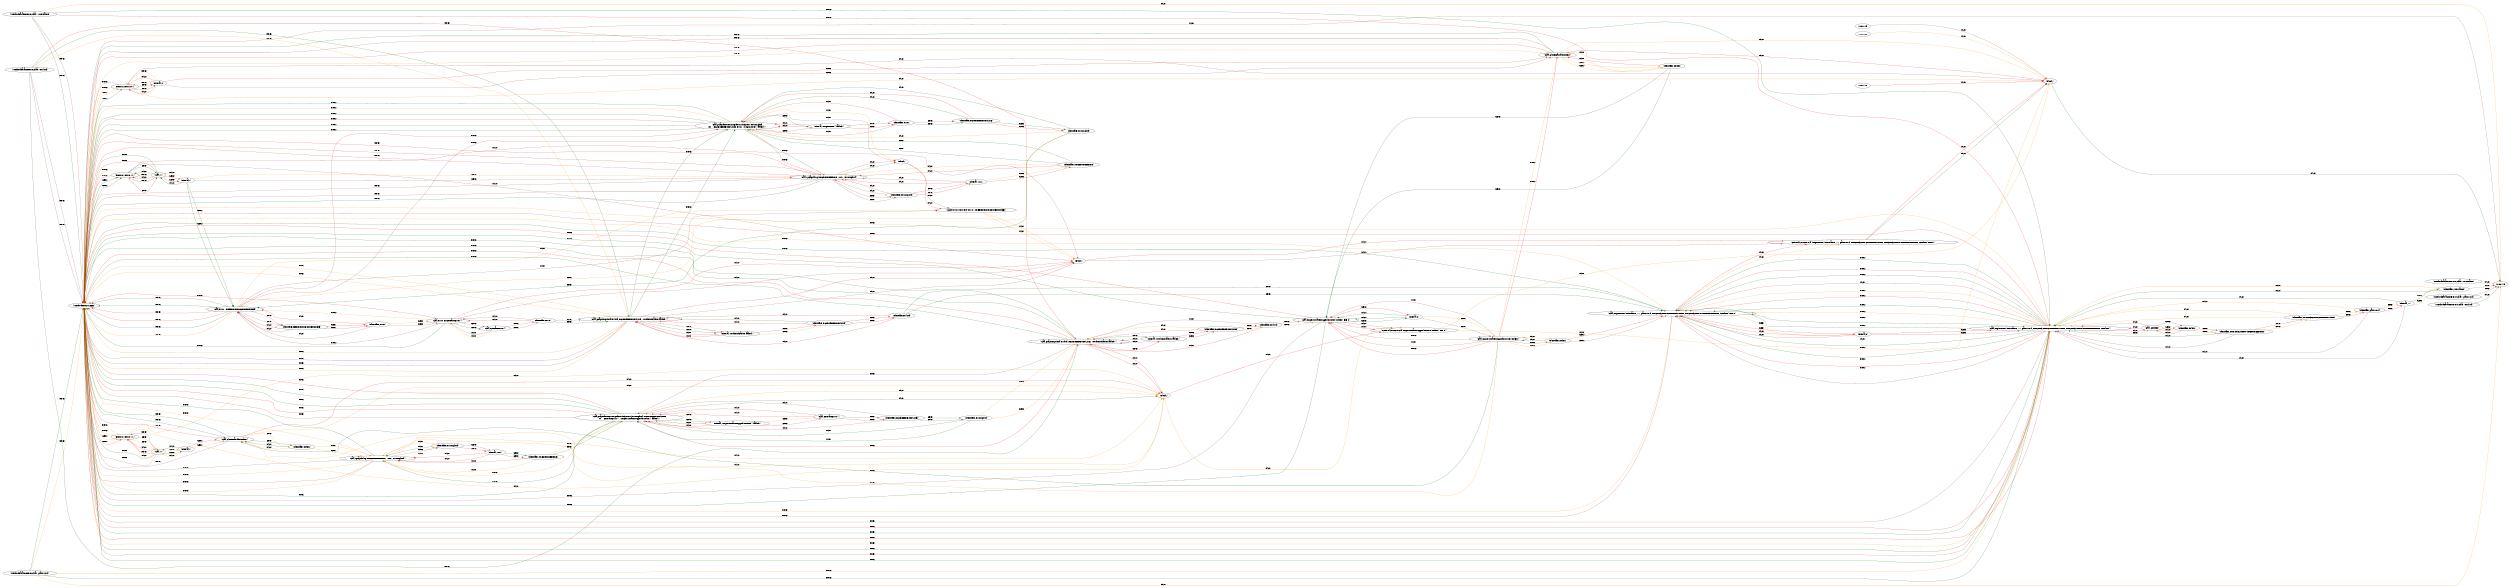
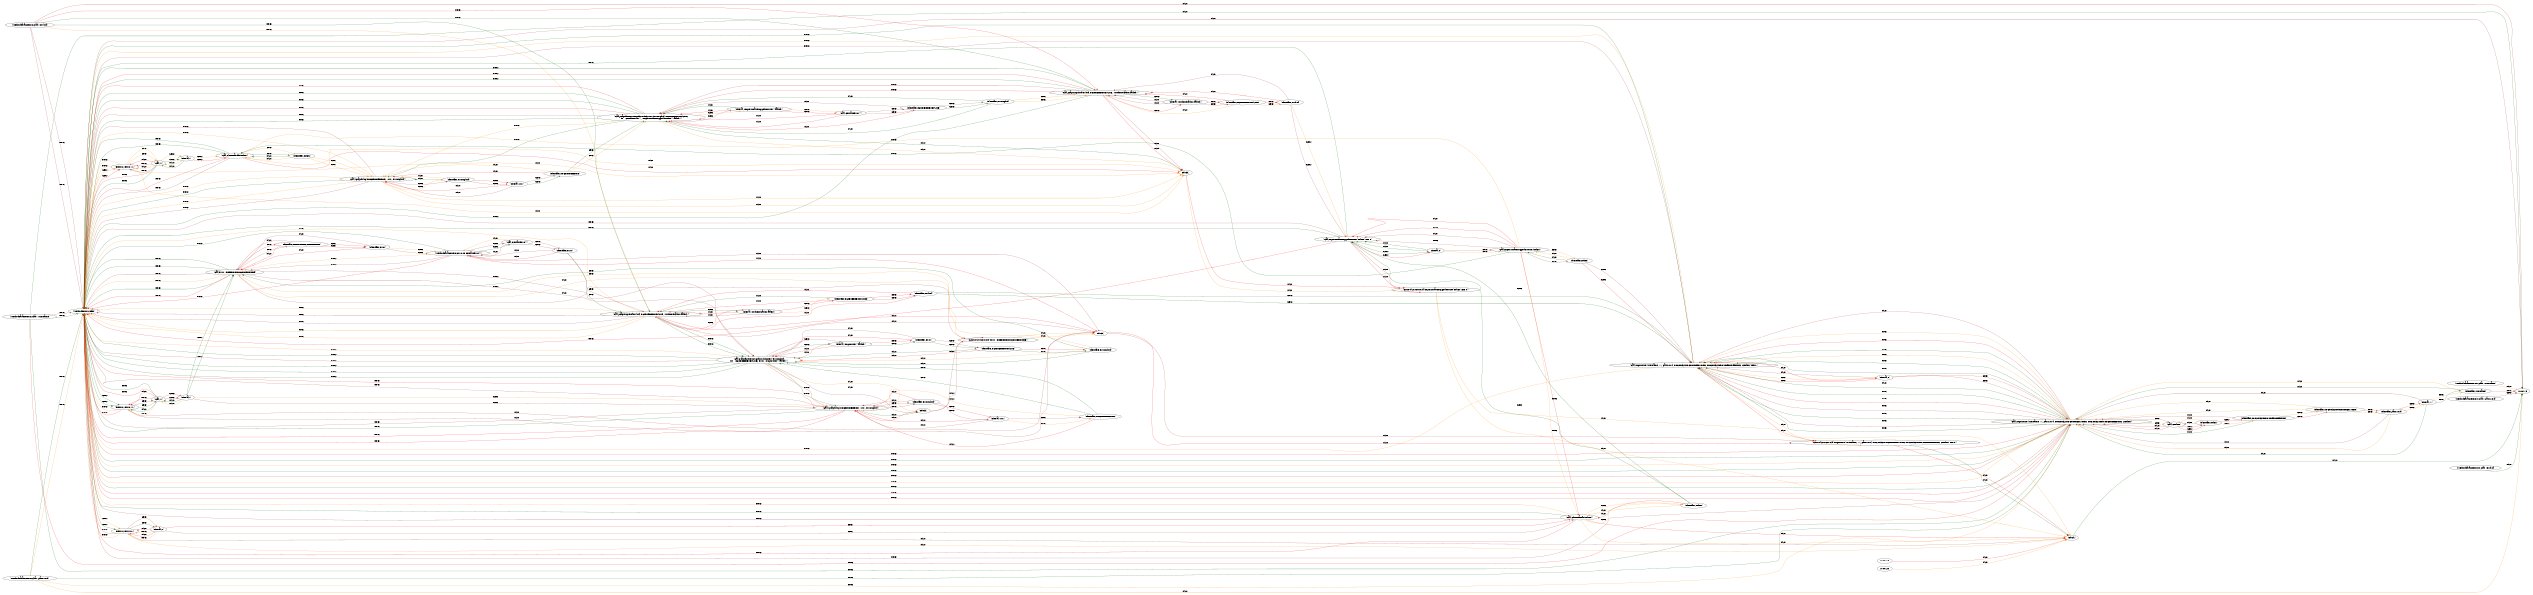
(1395, 5) -> (1336, 13)
none -> (1457, 5)
(1863, 26) -> none
(448, 321) -> (458, 253)
